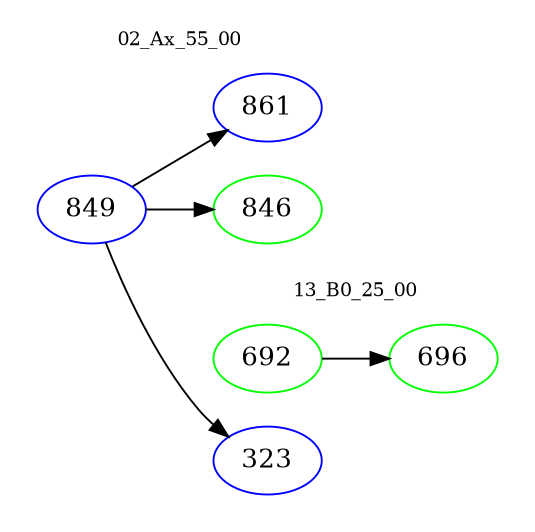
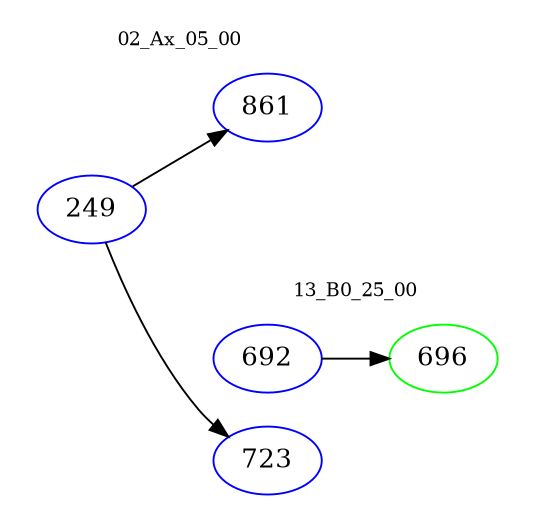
(180, 41) -> (180, 41)
(92, 210) -> (92, 210)
(268, 210) -> none
(268, 359) -> (268, 359)
(268, 461) -> (268, 461)
